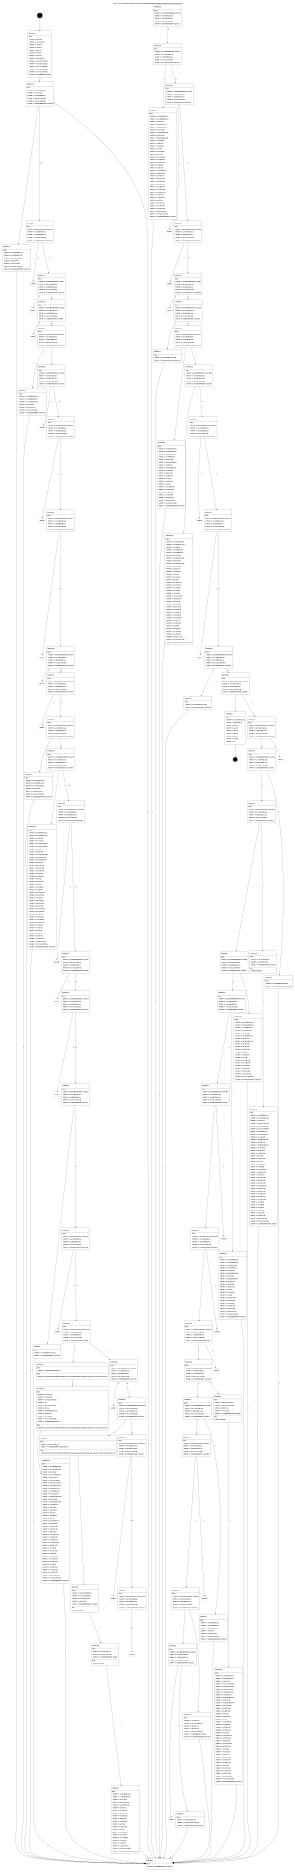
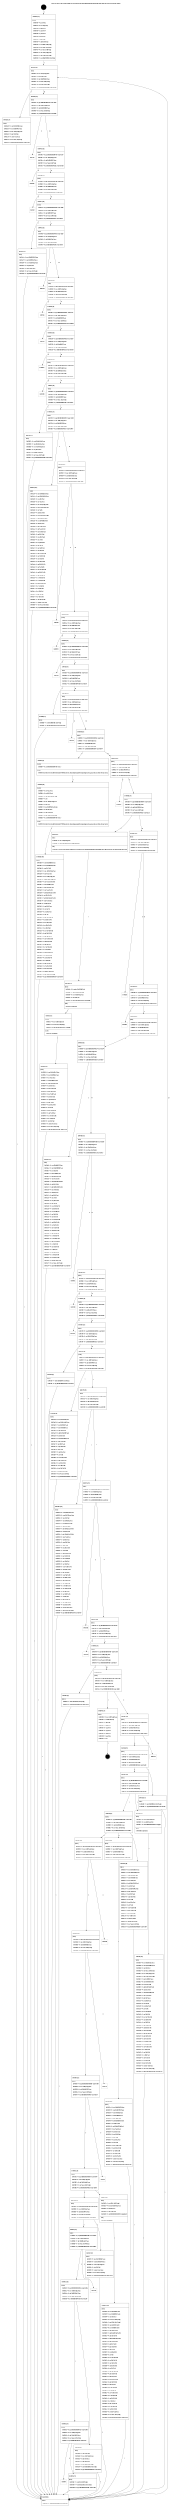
none -> (143, 1009)
(223, 1047) -> (104, 1835)
